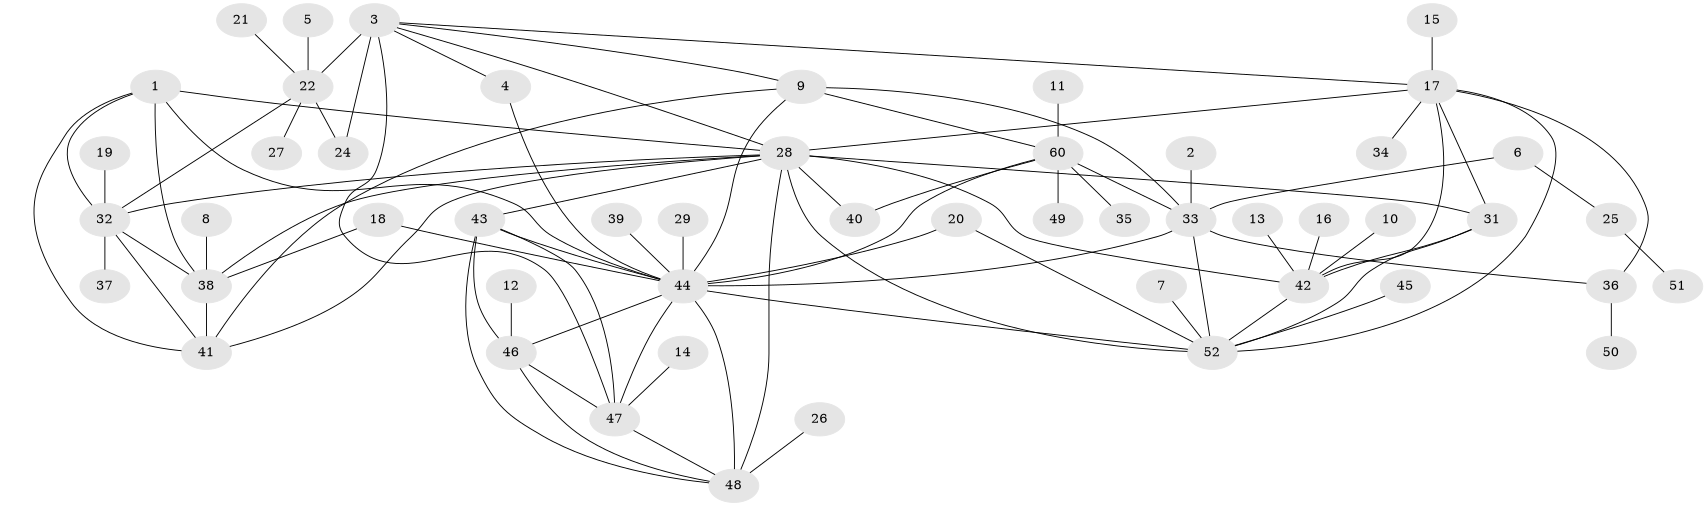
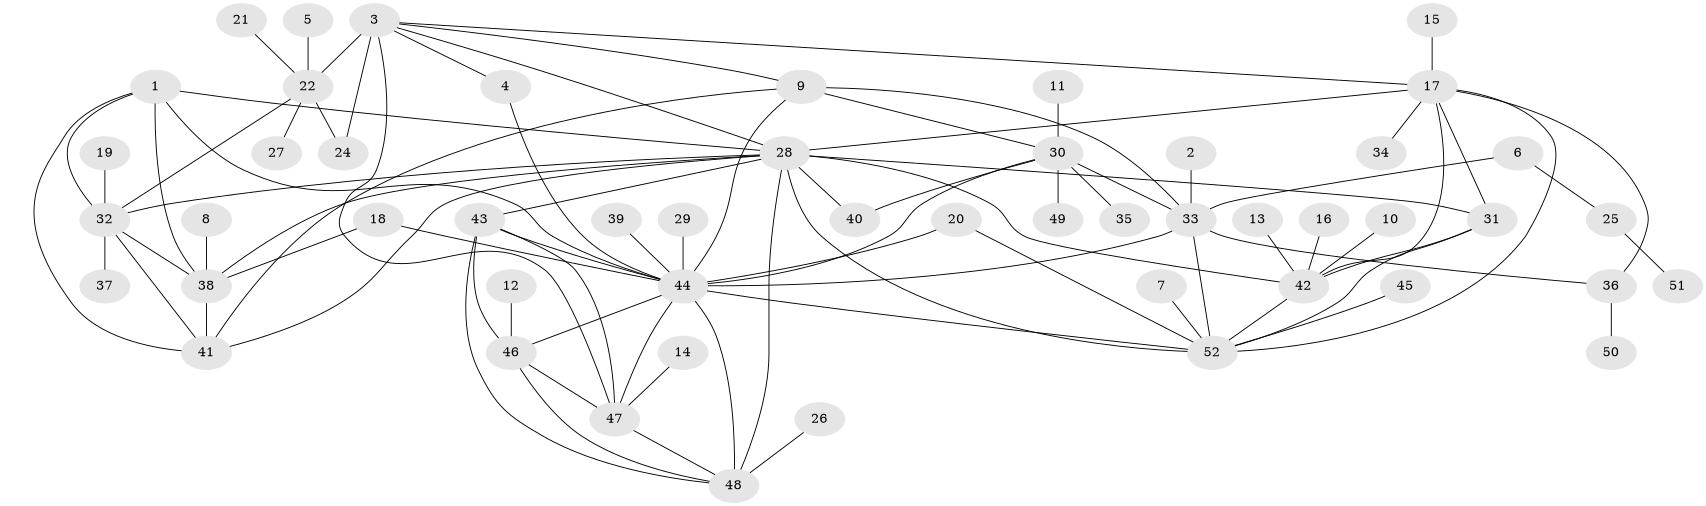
(1058, 153) -> (1058, 153)
